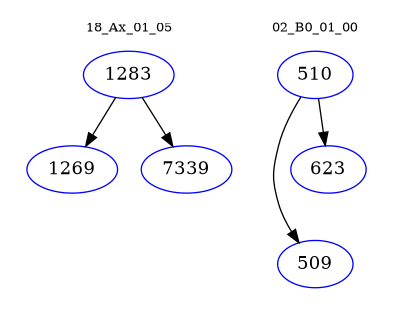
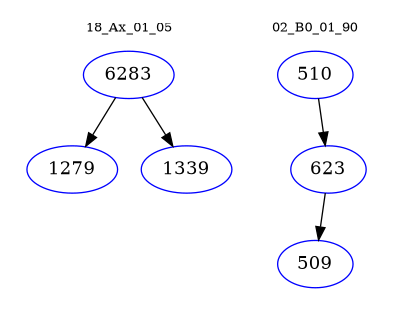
(315, 28) -> (315, 28)
(129, 75) -> (129, 75)
(275, 163) -> (323, 210)
(72, 169) -> (72, 169)
(187, 169) -> (187, 169)
